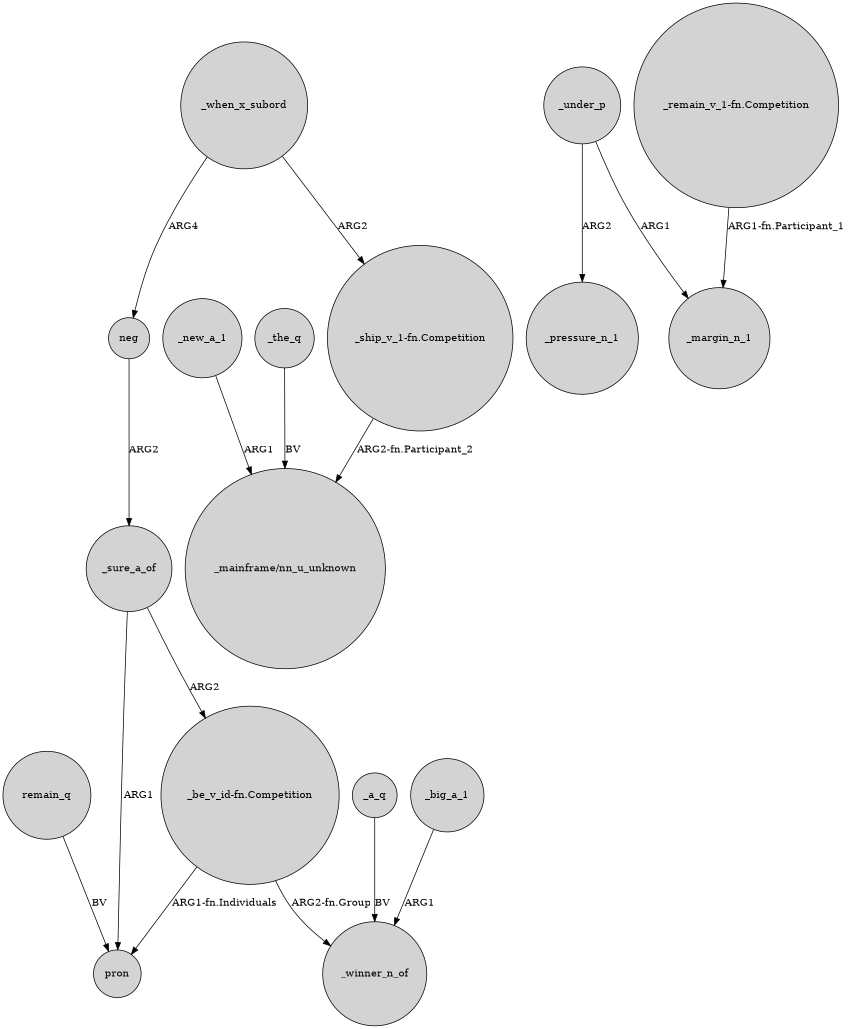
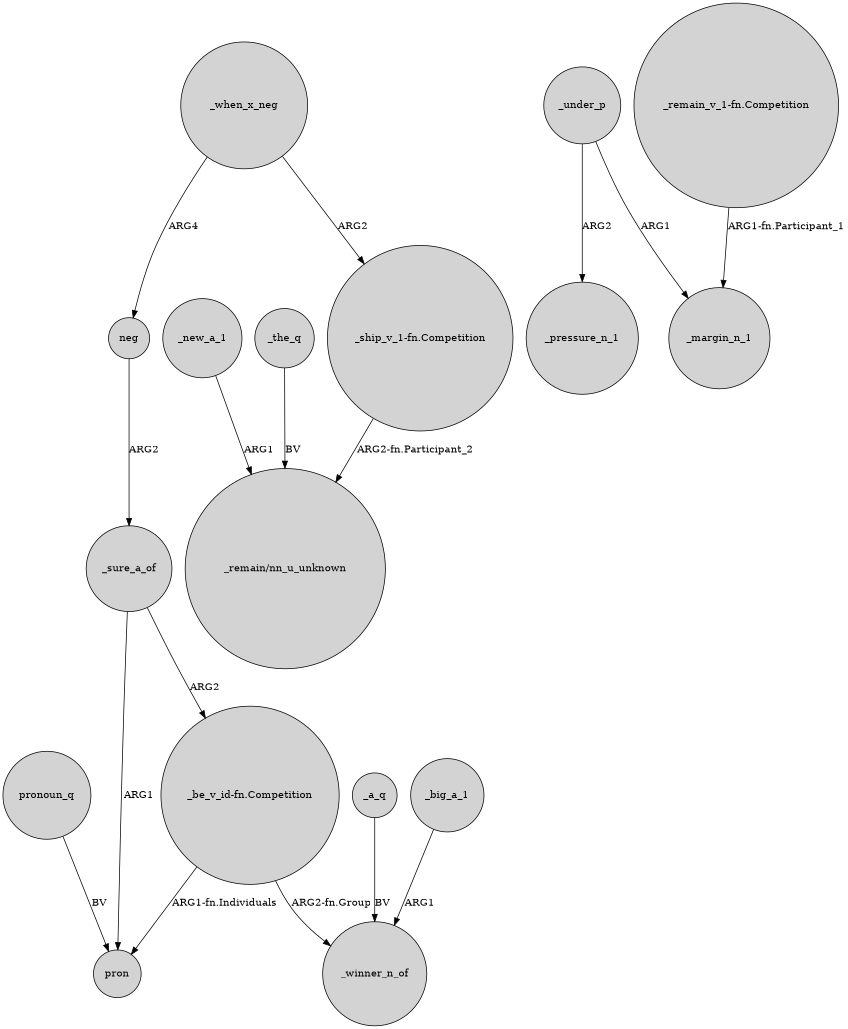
(244, 105) -> (244, 105)
(285, 569) -> (285, 569)
(47, 795) -> (47, 795)
